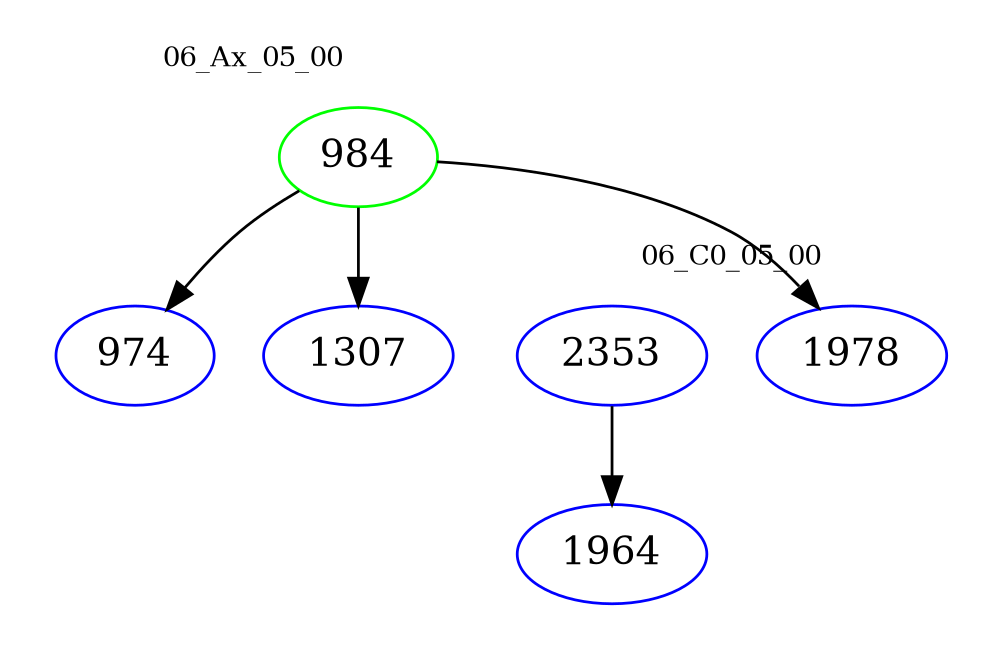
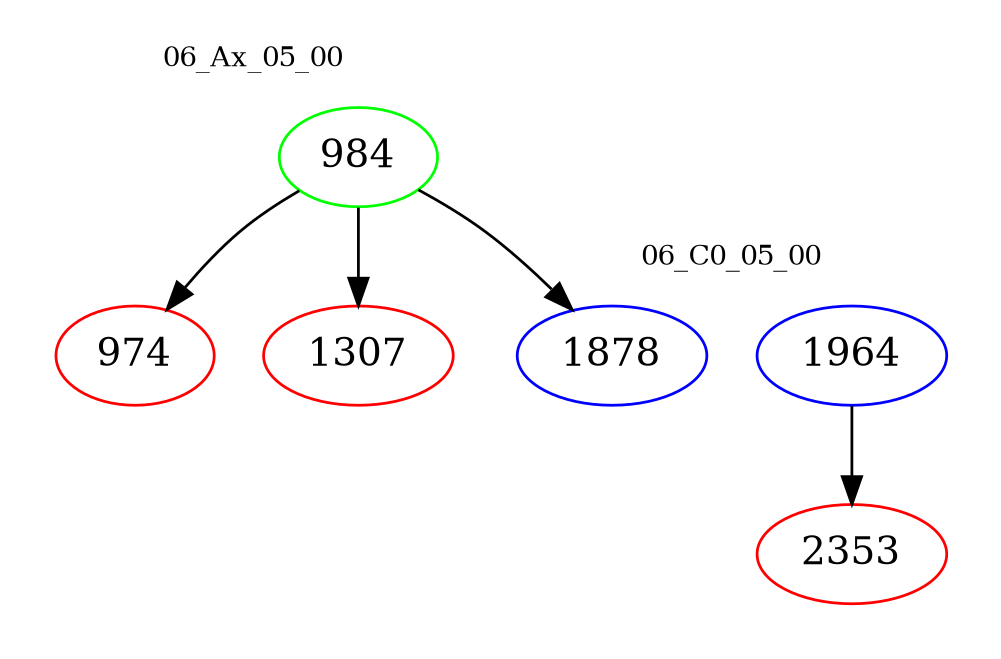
(135, 356) -> (135, 356)
(358, 356) -> (358, 356)
(612, 356) -> (852, 554)
(852, 356) -> (612, 356)
(612, 441) -> (852, 441)
